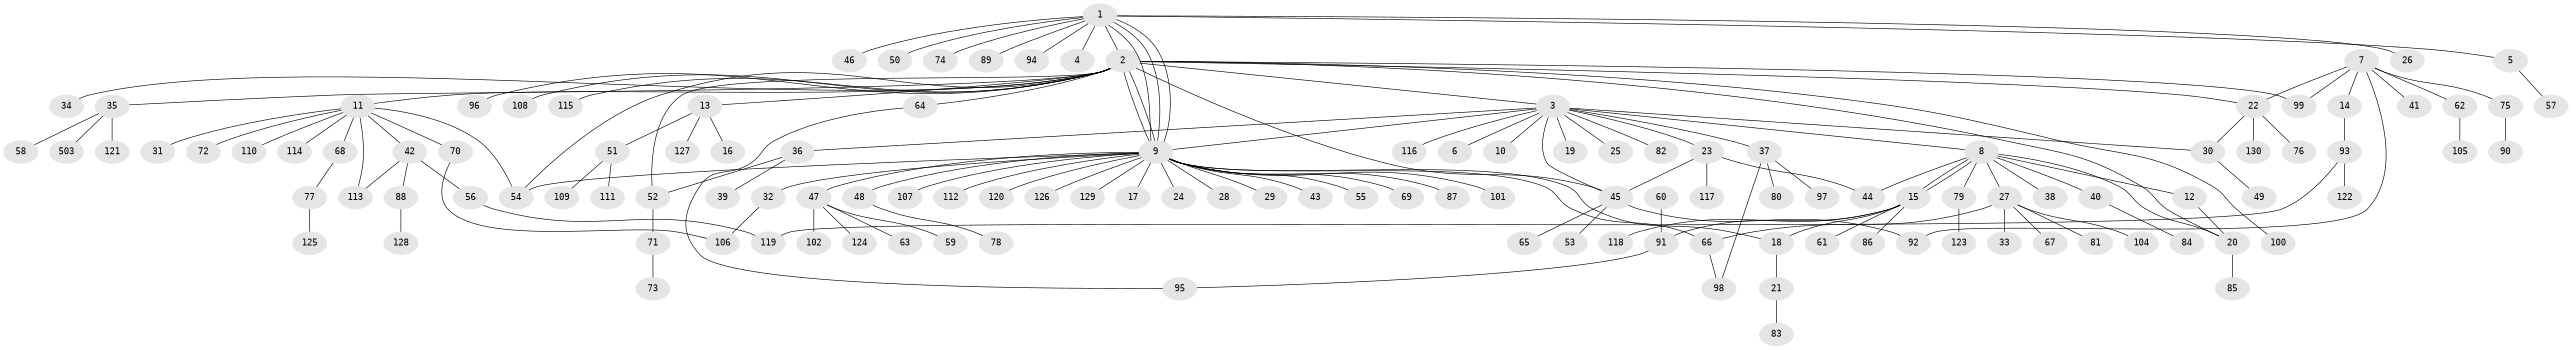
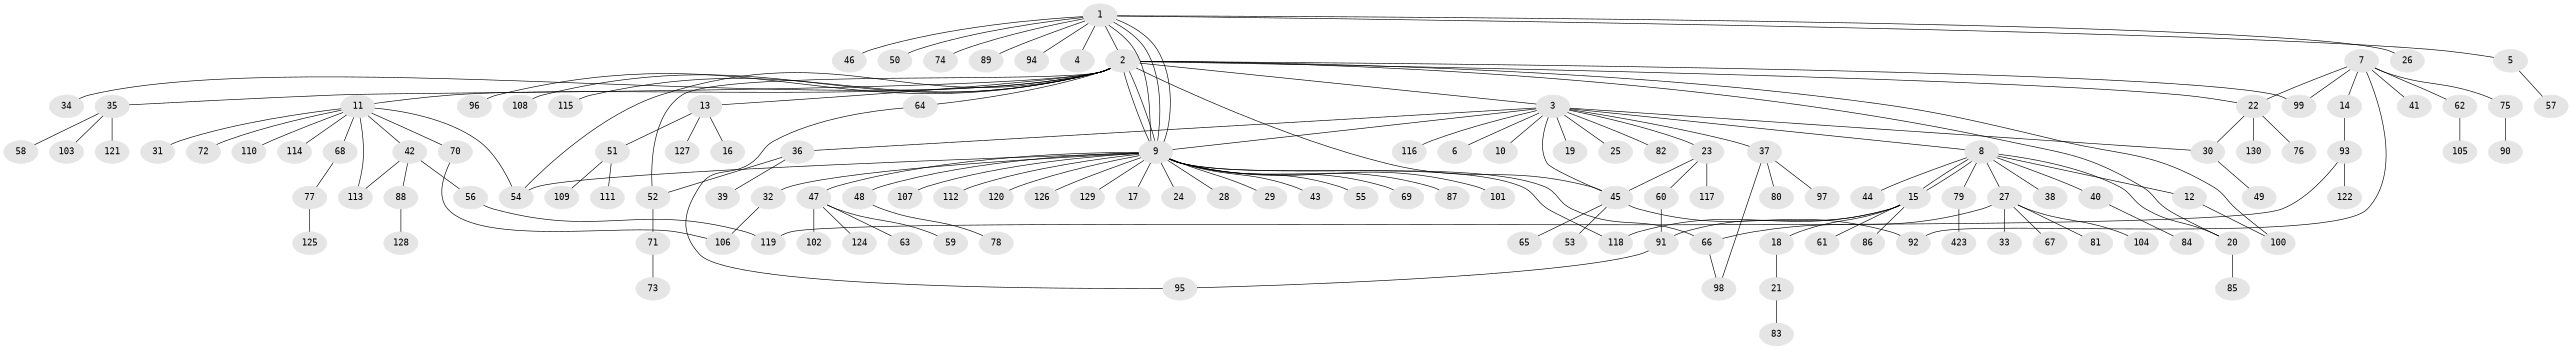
(66, 152) -> (66, 152)
(1782, 172) -> (1684, 175)
(1561, 185) -> (1505, 182)
(2212, 221) -> (2234, 220)
(1959, 243) -> (1959, 243)
